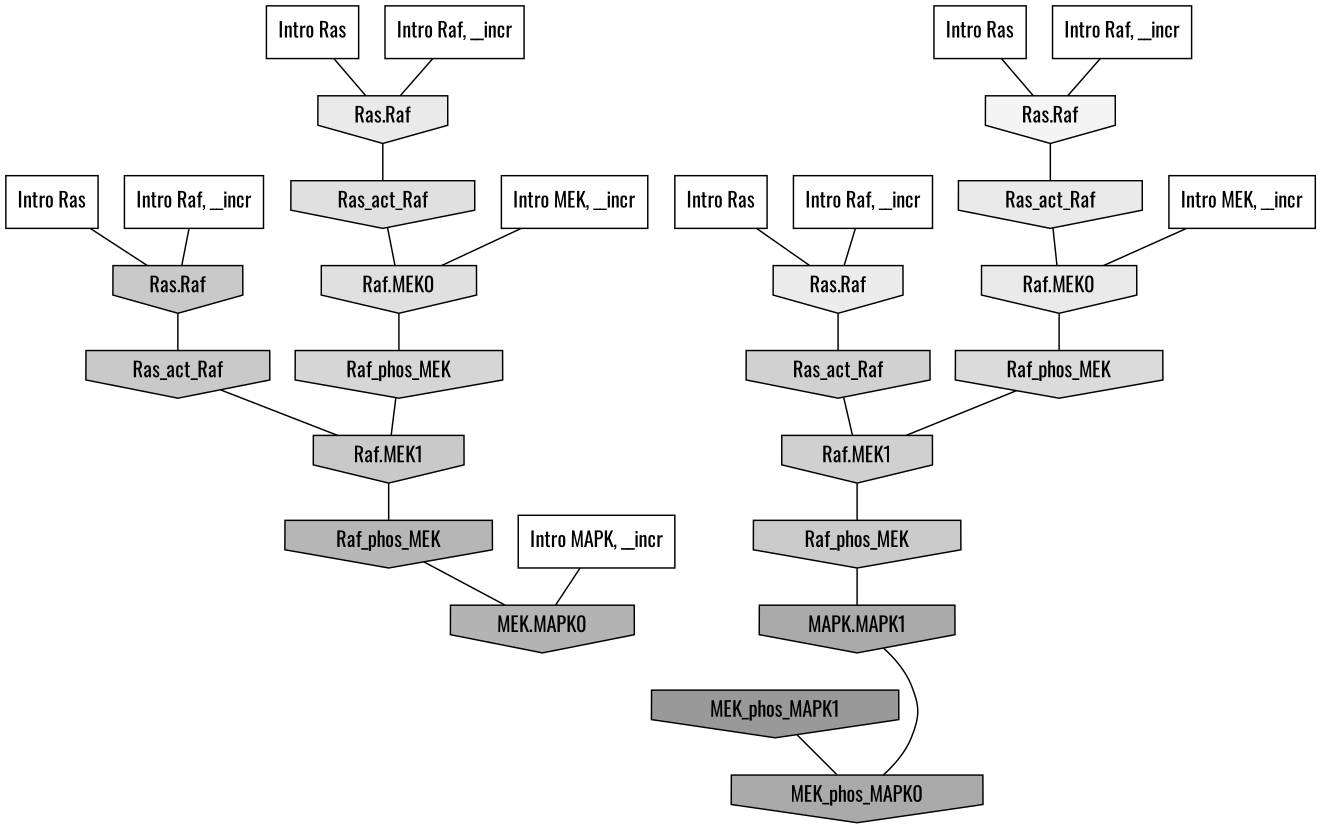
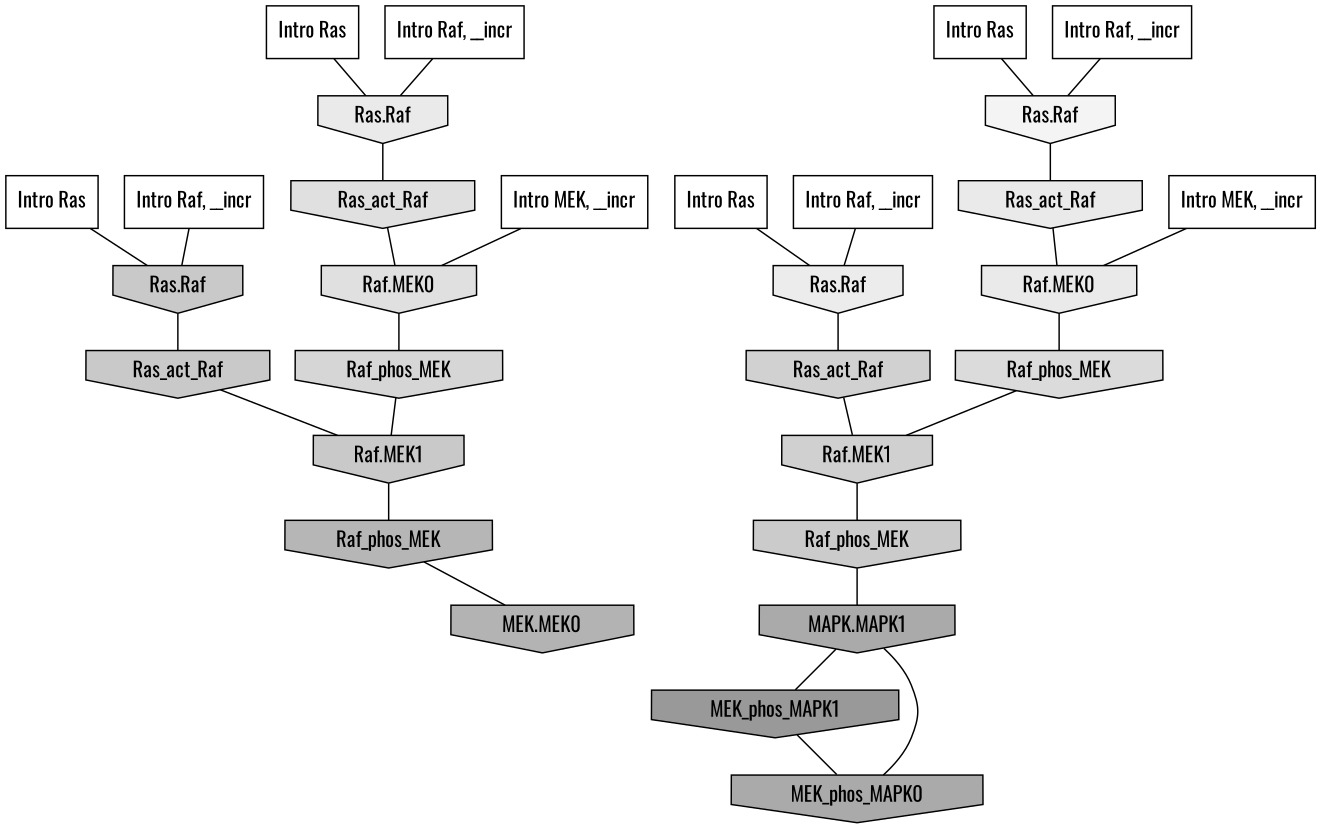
(597, 542) -> none
(542, 627) -> (542, 627)
none -> (816, 669)
